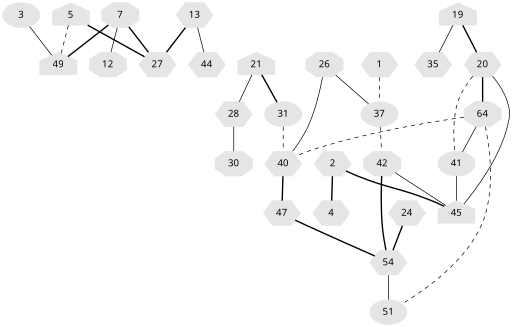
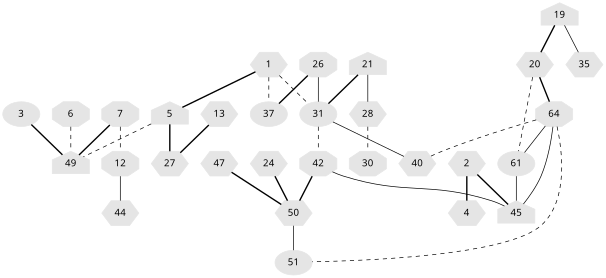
(115, 36) -> (120, 134)
(139, 40) -> none
(201, 40) -> (120, 188)
(41, 41) -> (47, 140)
(352, 89) -> (290, 92)
none -> (219, 90)
none -> (297, 92)
none -> (71, 114)
(312, 116) -> (318, 89)
(234, 139) -> (368, 134)
(283, 139) -> (372, 141)
(381, 139) -> (318, 139)
(502, 143) -> (544, 168)
(456, 164) -> (516, 164)
(283, 188) -> none
(388, 263) -> (294, 213)
